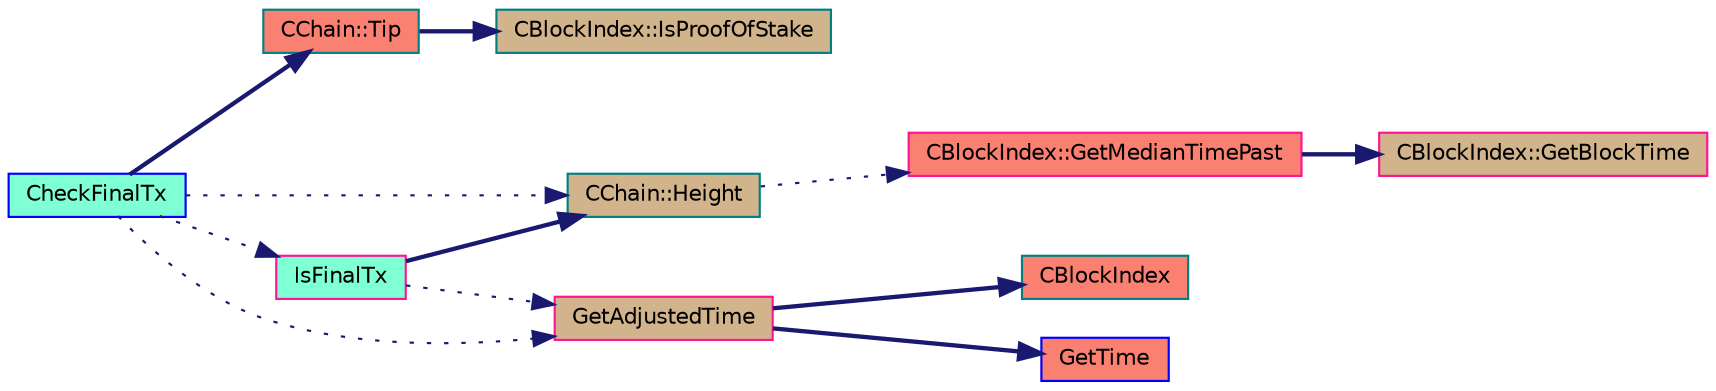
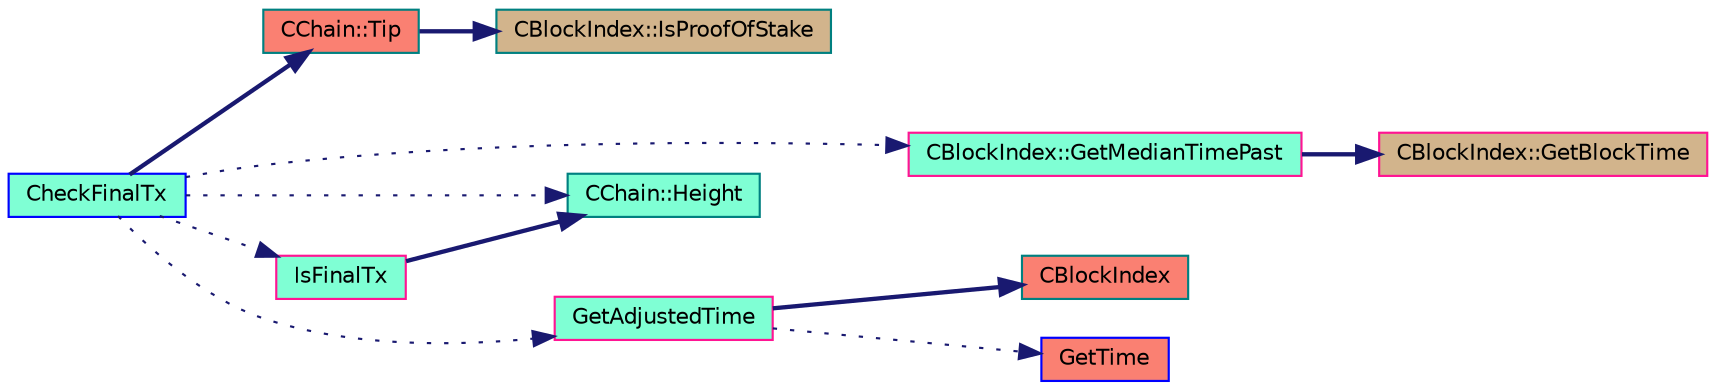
(1105, 154) -> (1105, 154)
(824, 181) -> (535, 146)
(664, 195) -> (664, 195)
(469, 294) -> none
(664, 318) -> (664, 318)
(896, 340) -> (896, 340)
